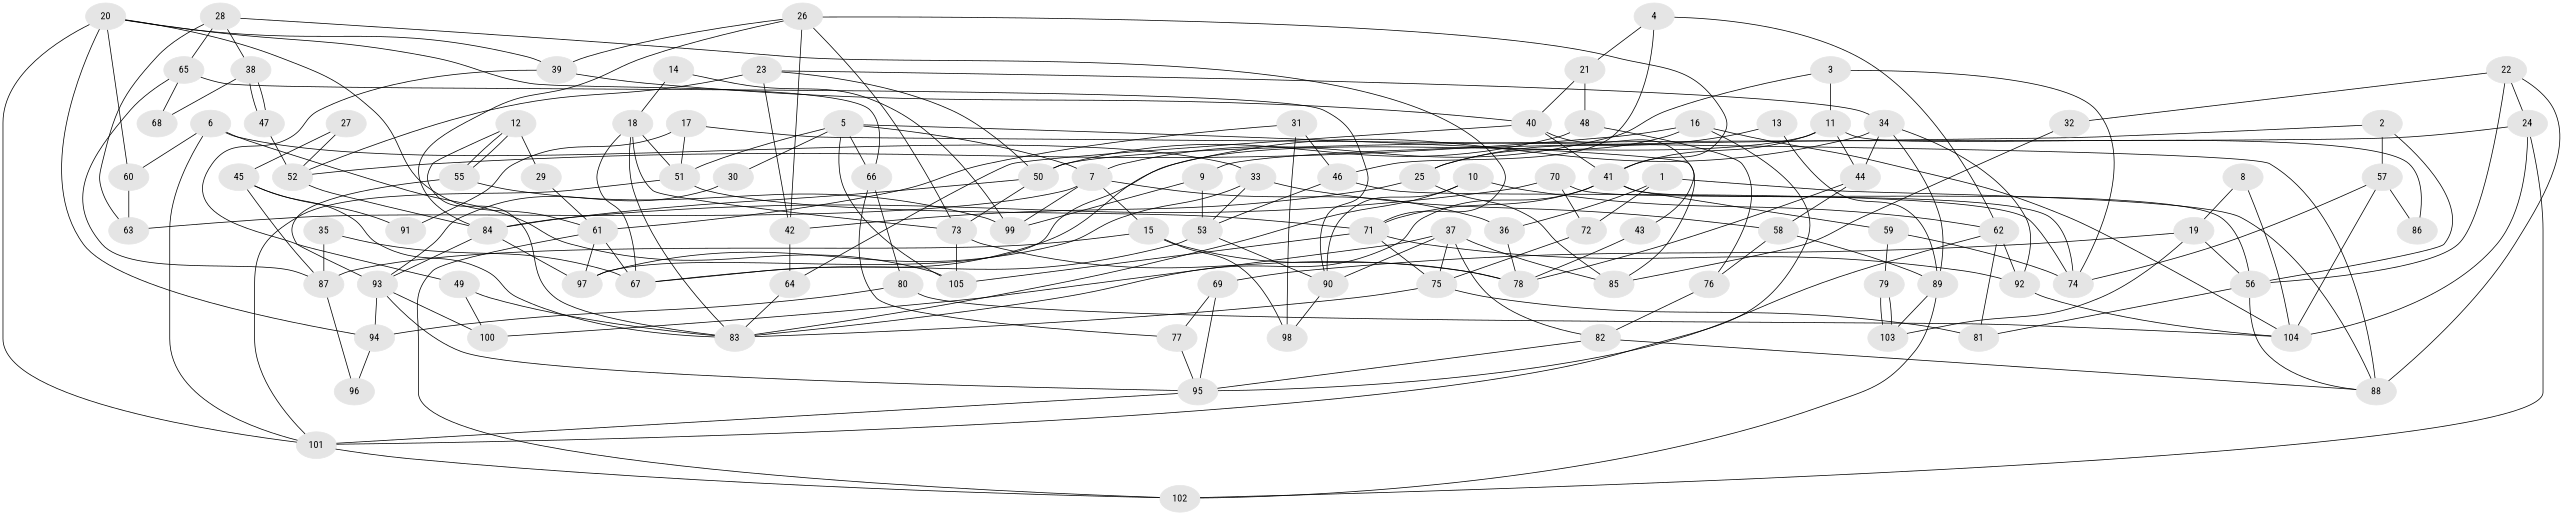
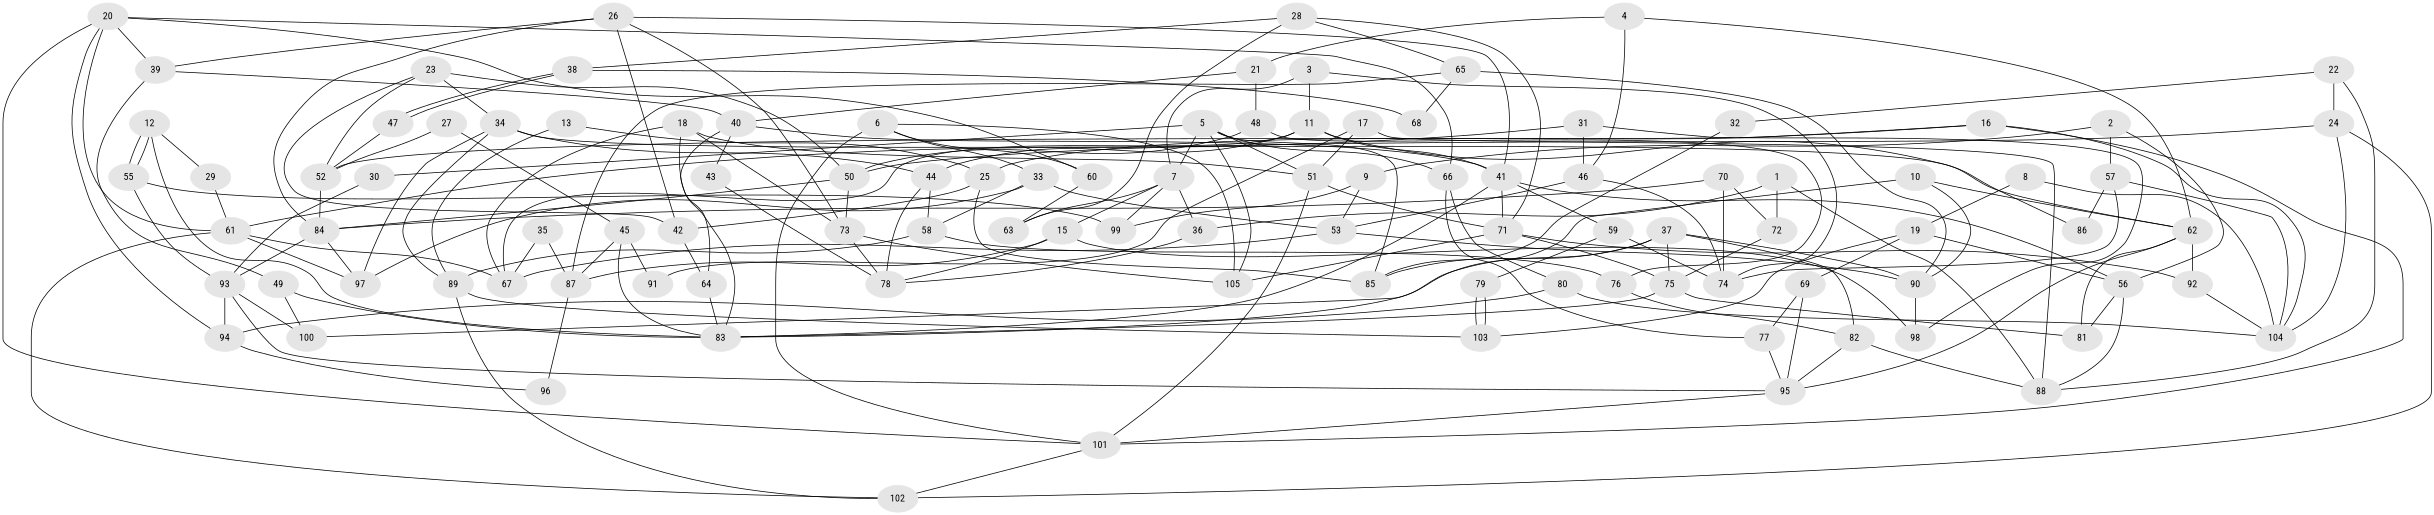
(674, 70) -> none
(1994, 180) -> (1517, 147)
(2448, 251) -> none
